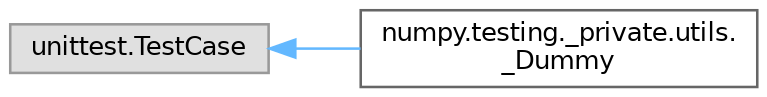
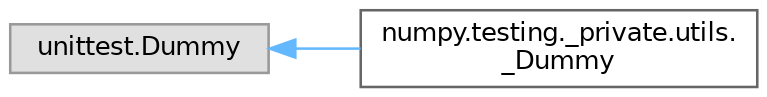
(139, 49) -> (139, 49)
